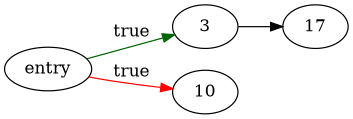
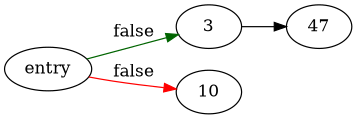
(315, 27) -> (319, 27)
(132, 32) -> (134, 32)
(132, 72) -> (134, 72)
